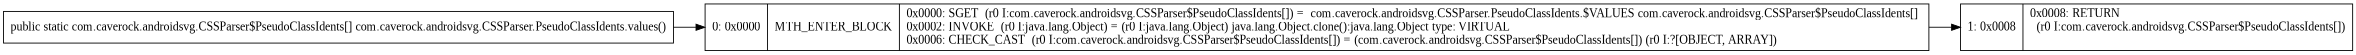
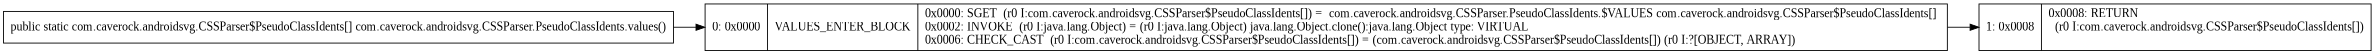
(833, 27) -> (843, 27)
